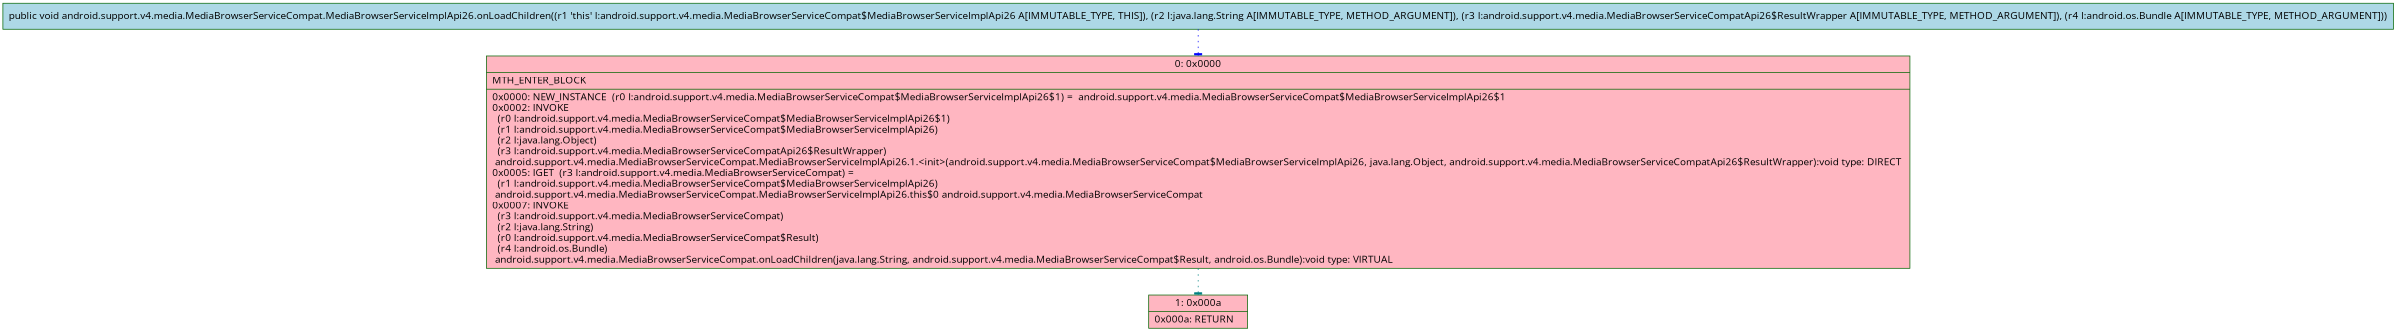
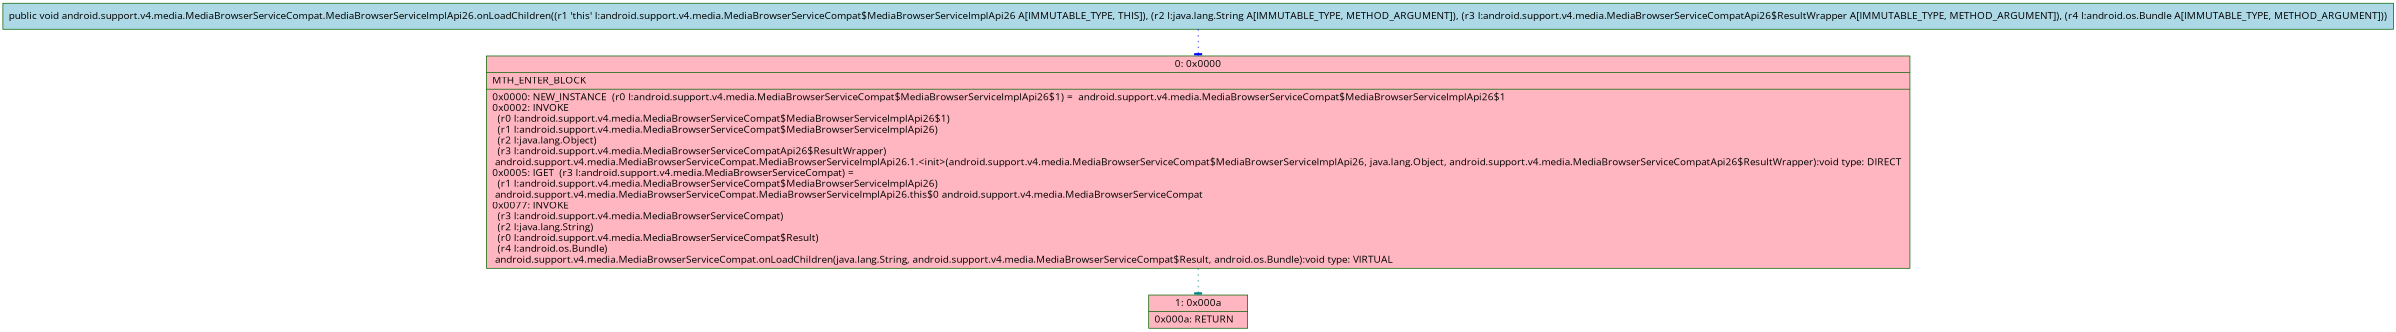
(533, 205) -> (533, 205)
